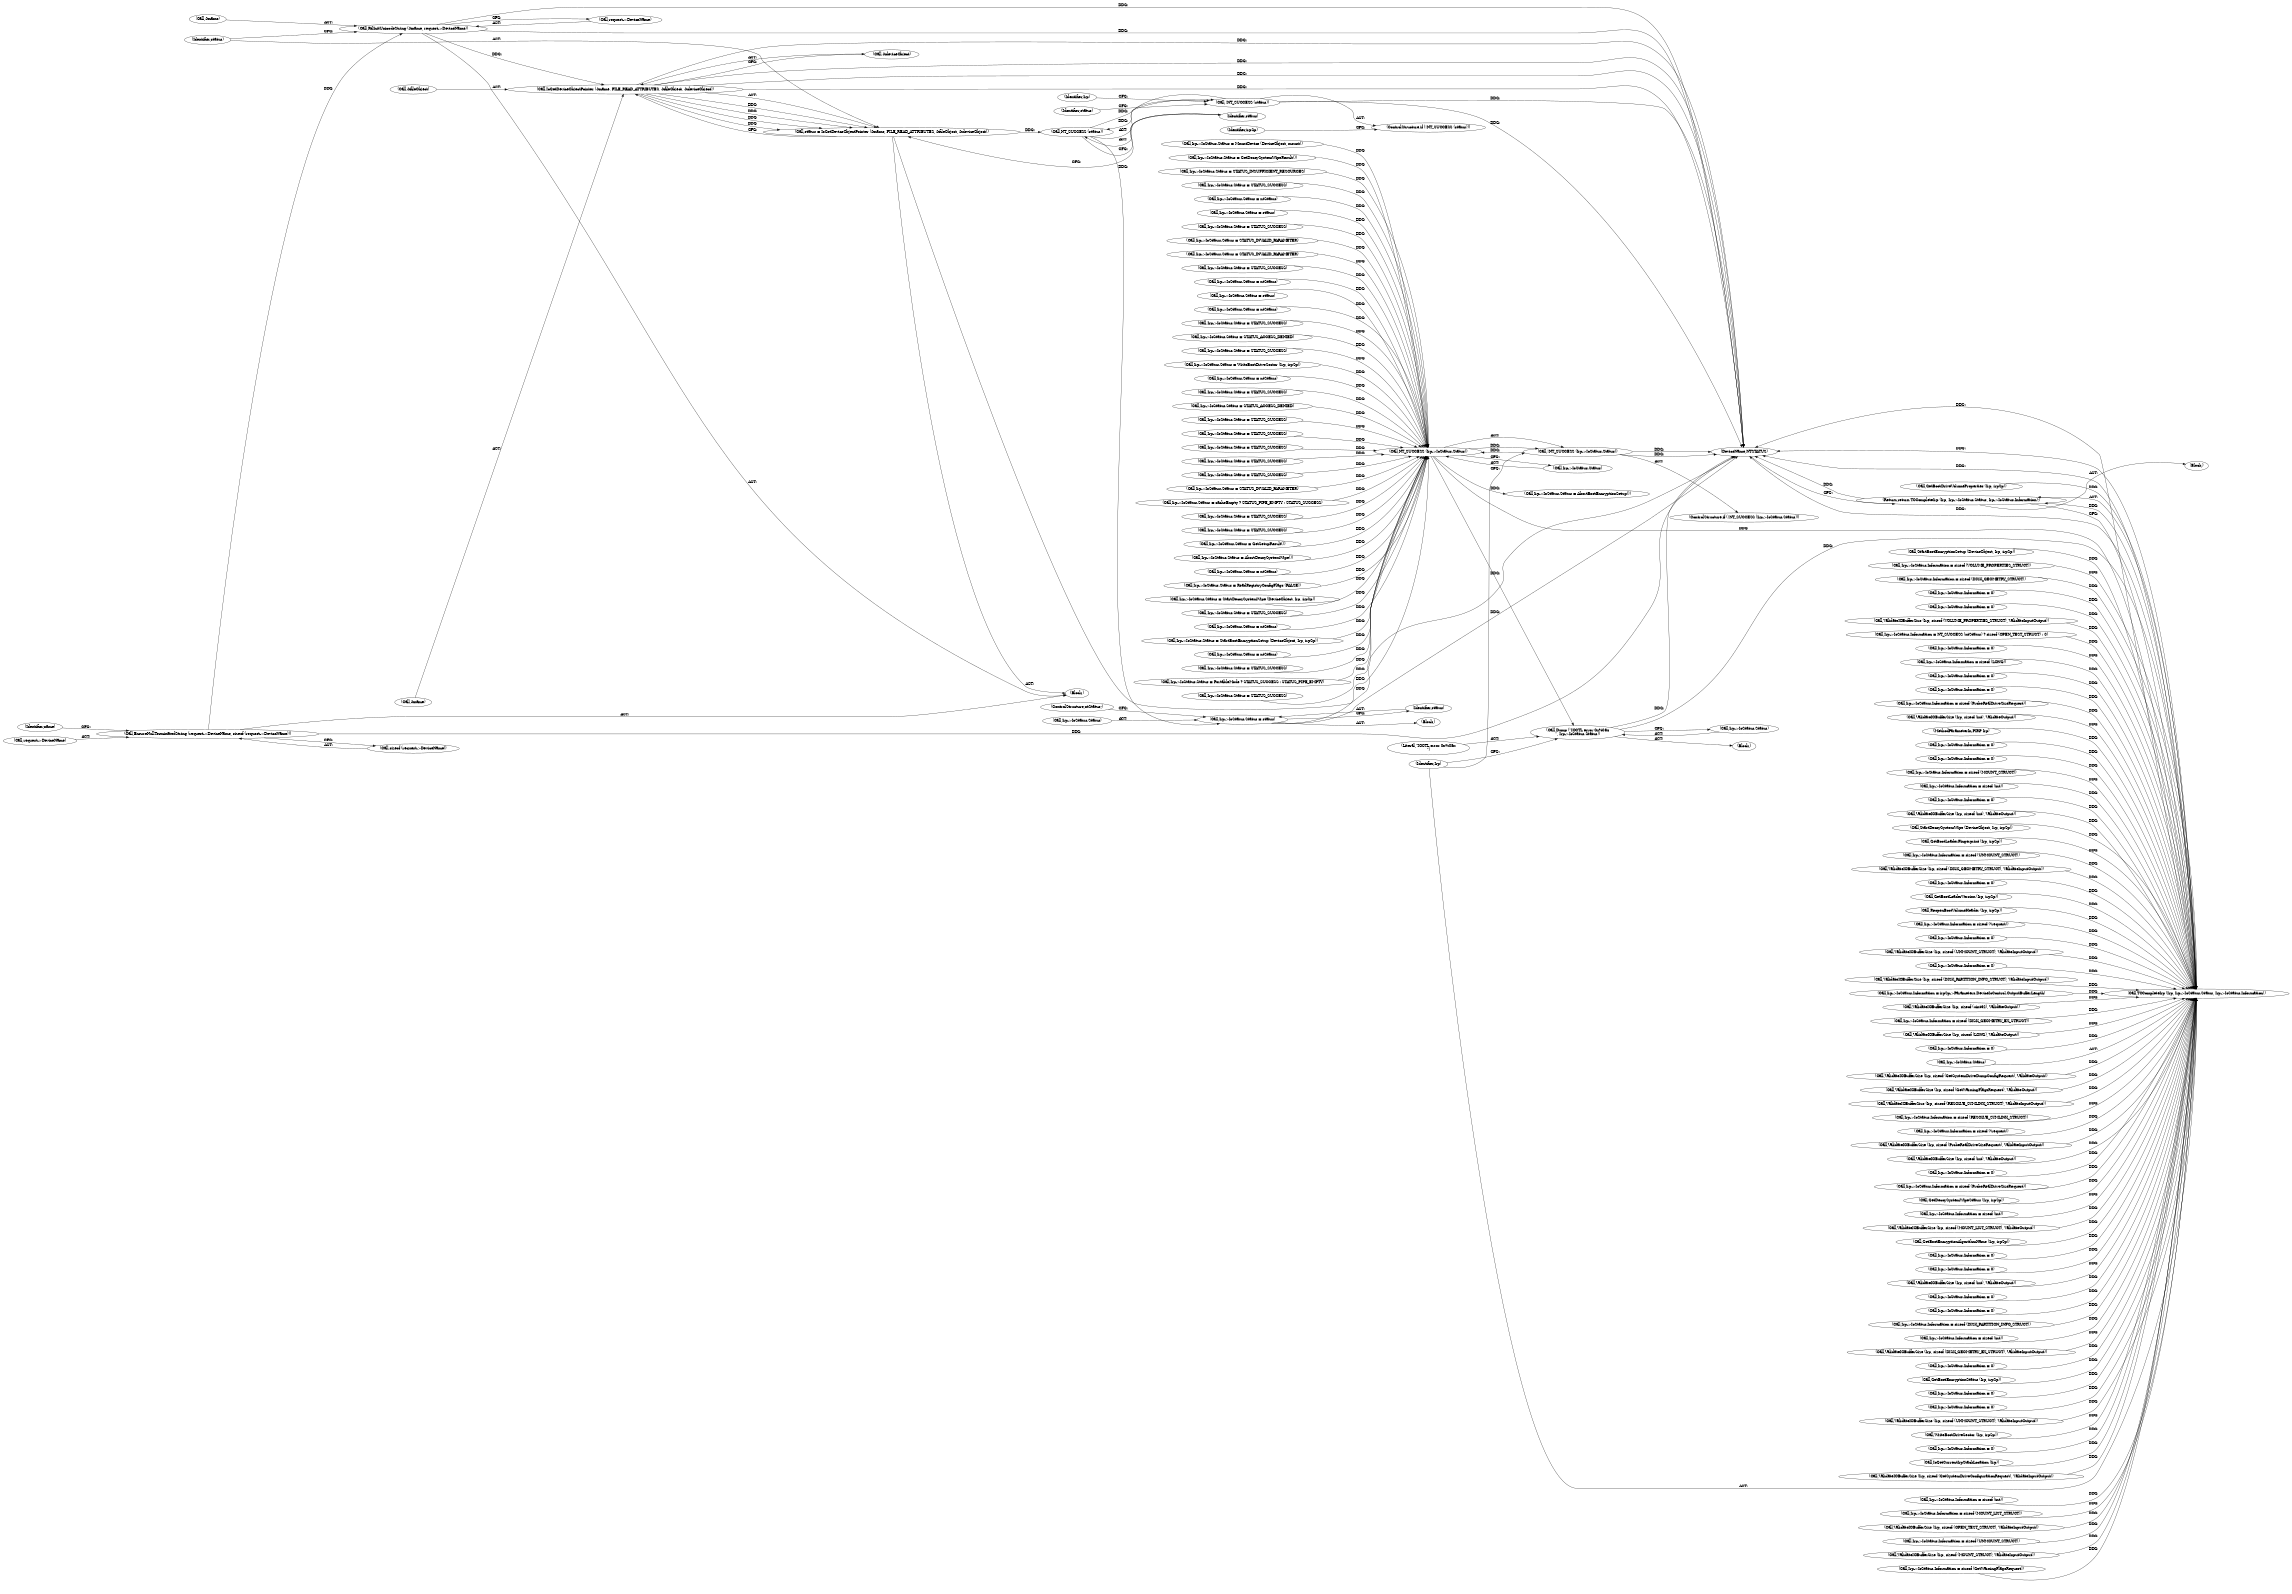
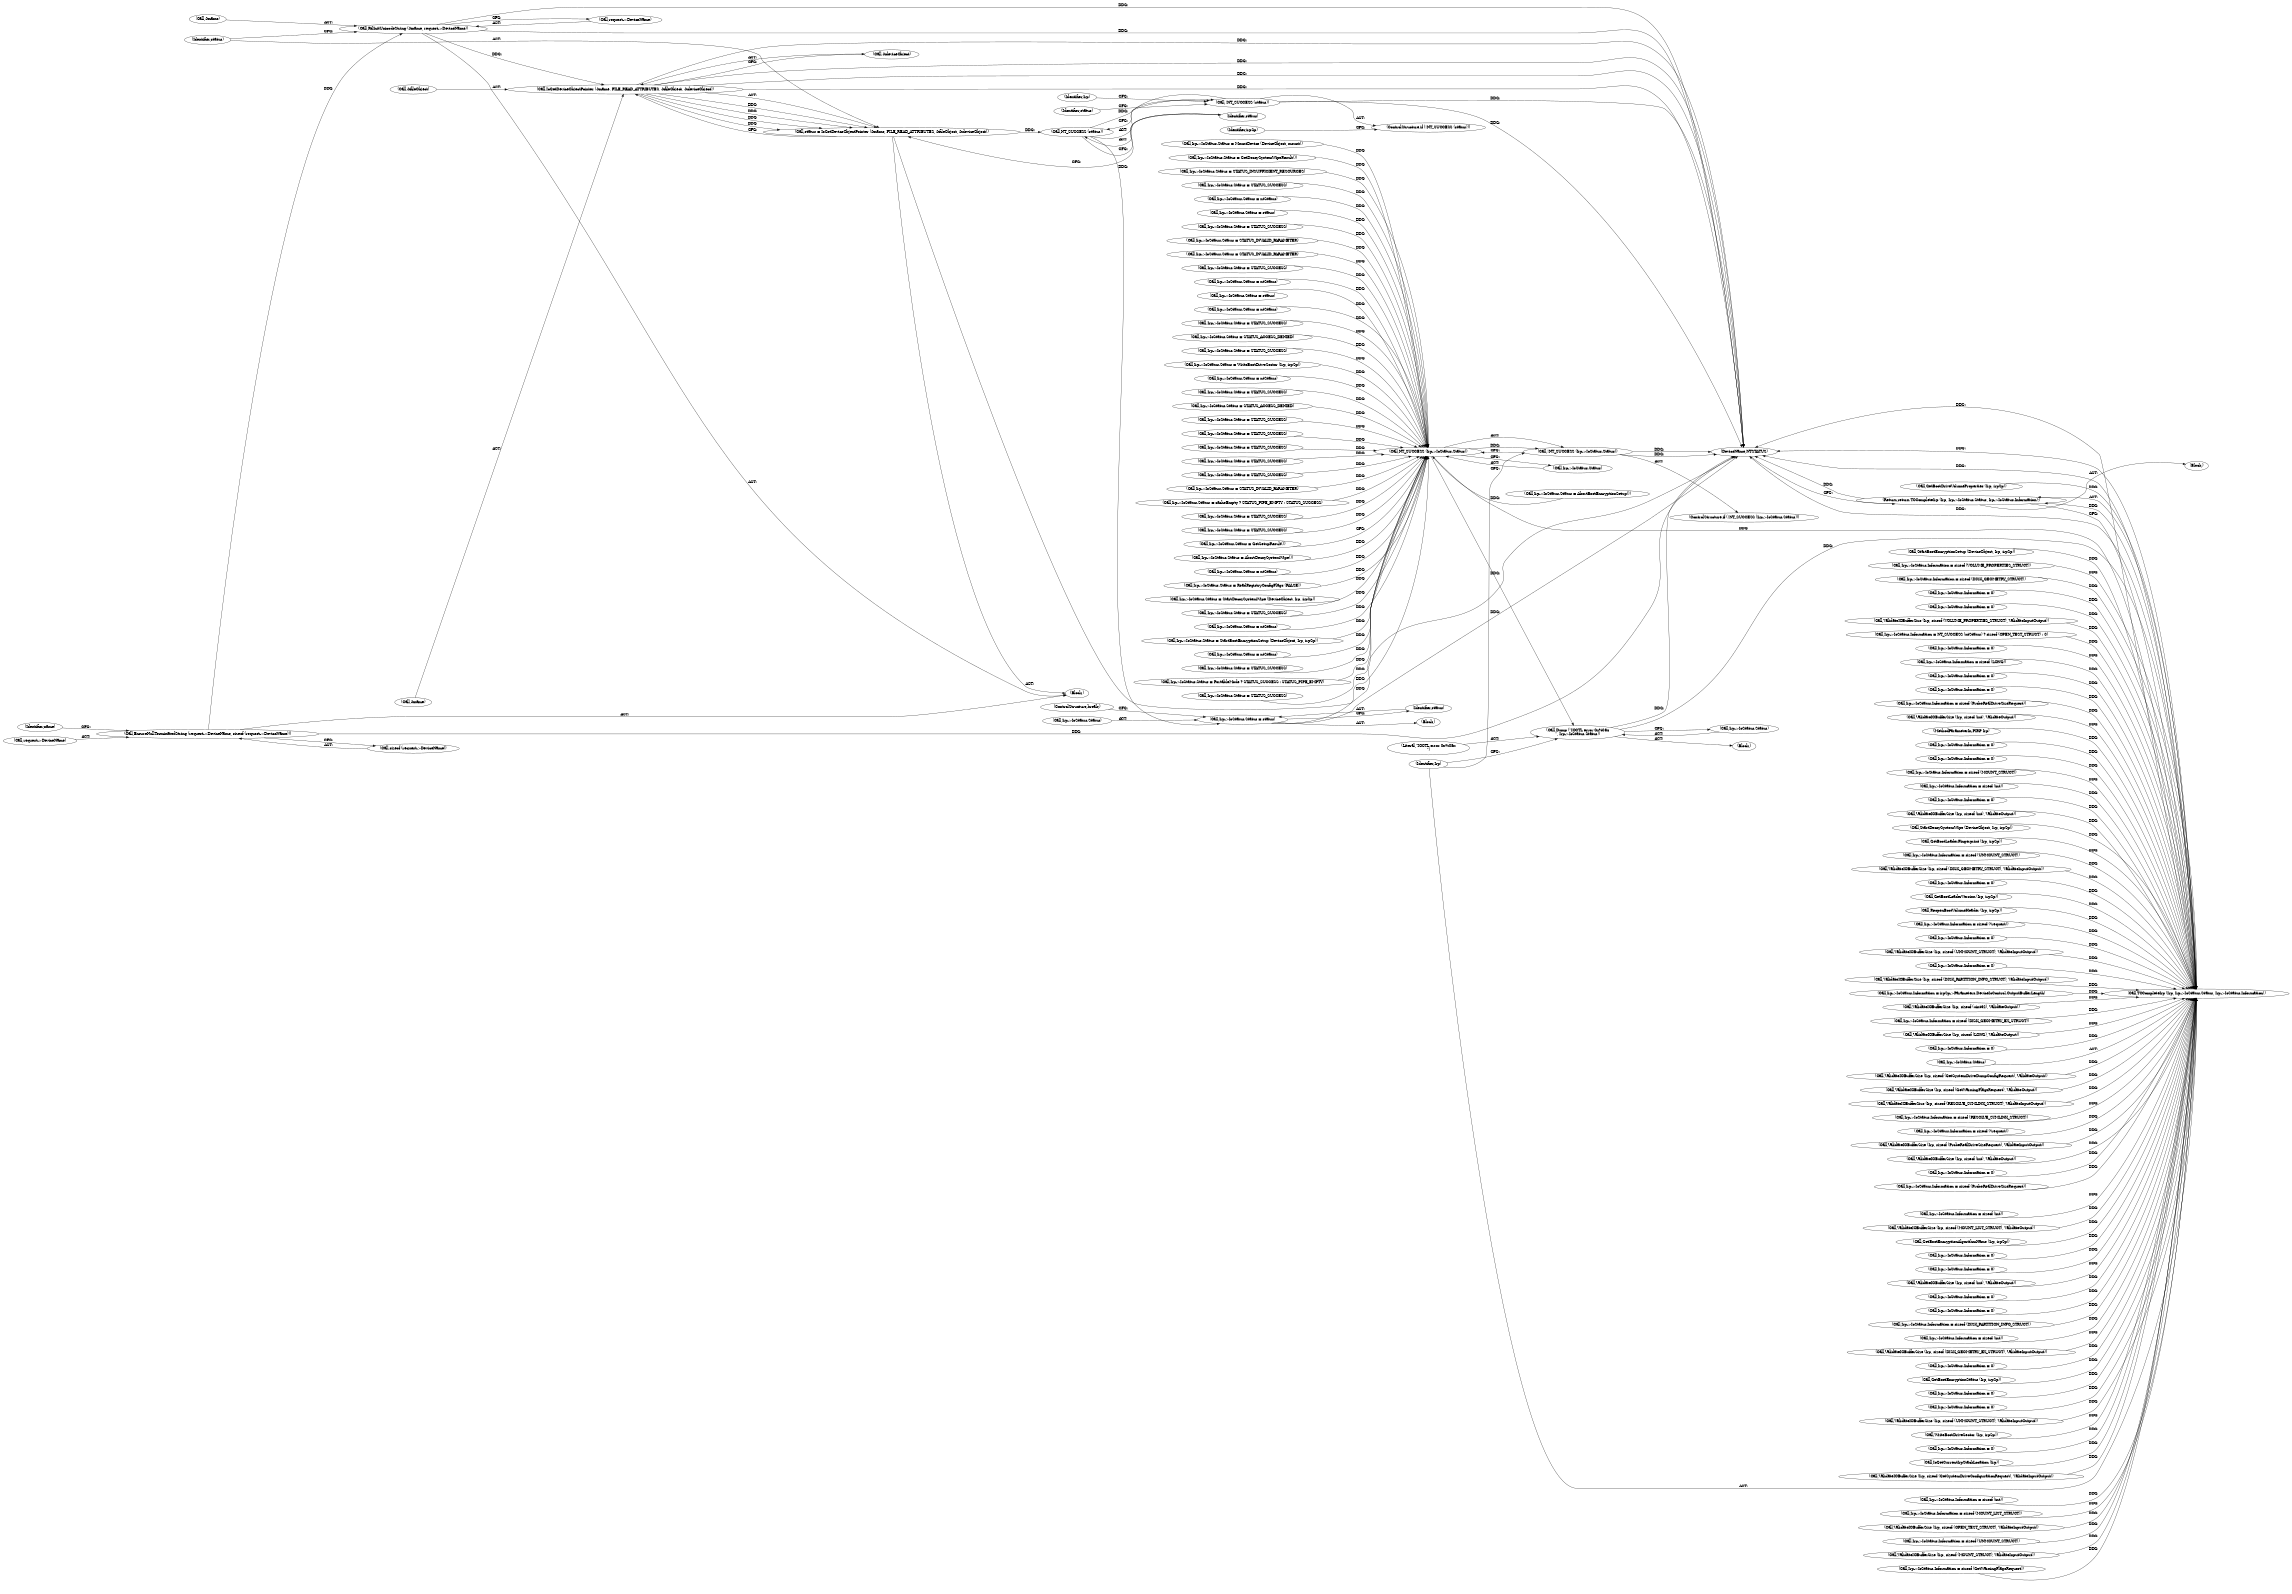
(1124, 121) -> (1124, 121)
(1496, 451) -> (1496, 451)
(1466, 480) -> (1492, 501)
(1361, 529) -> (1361, 529)
(1077, 707) -> (1077, 707)
(1961, 1201) -> none
